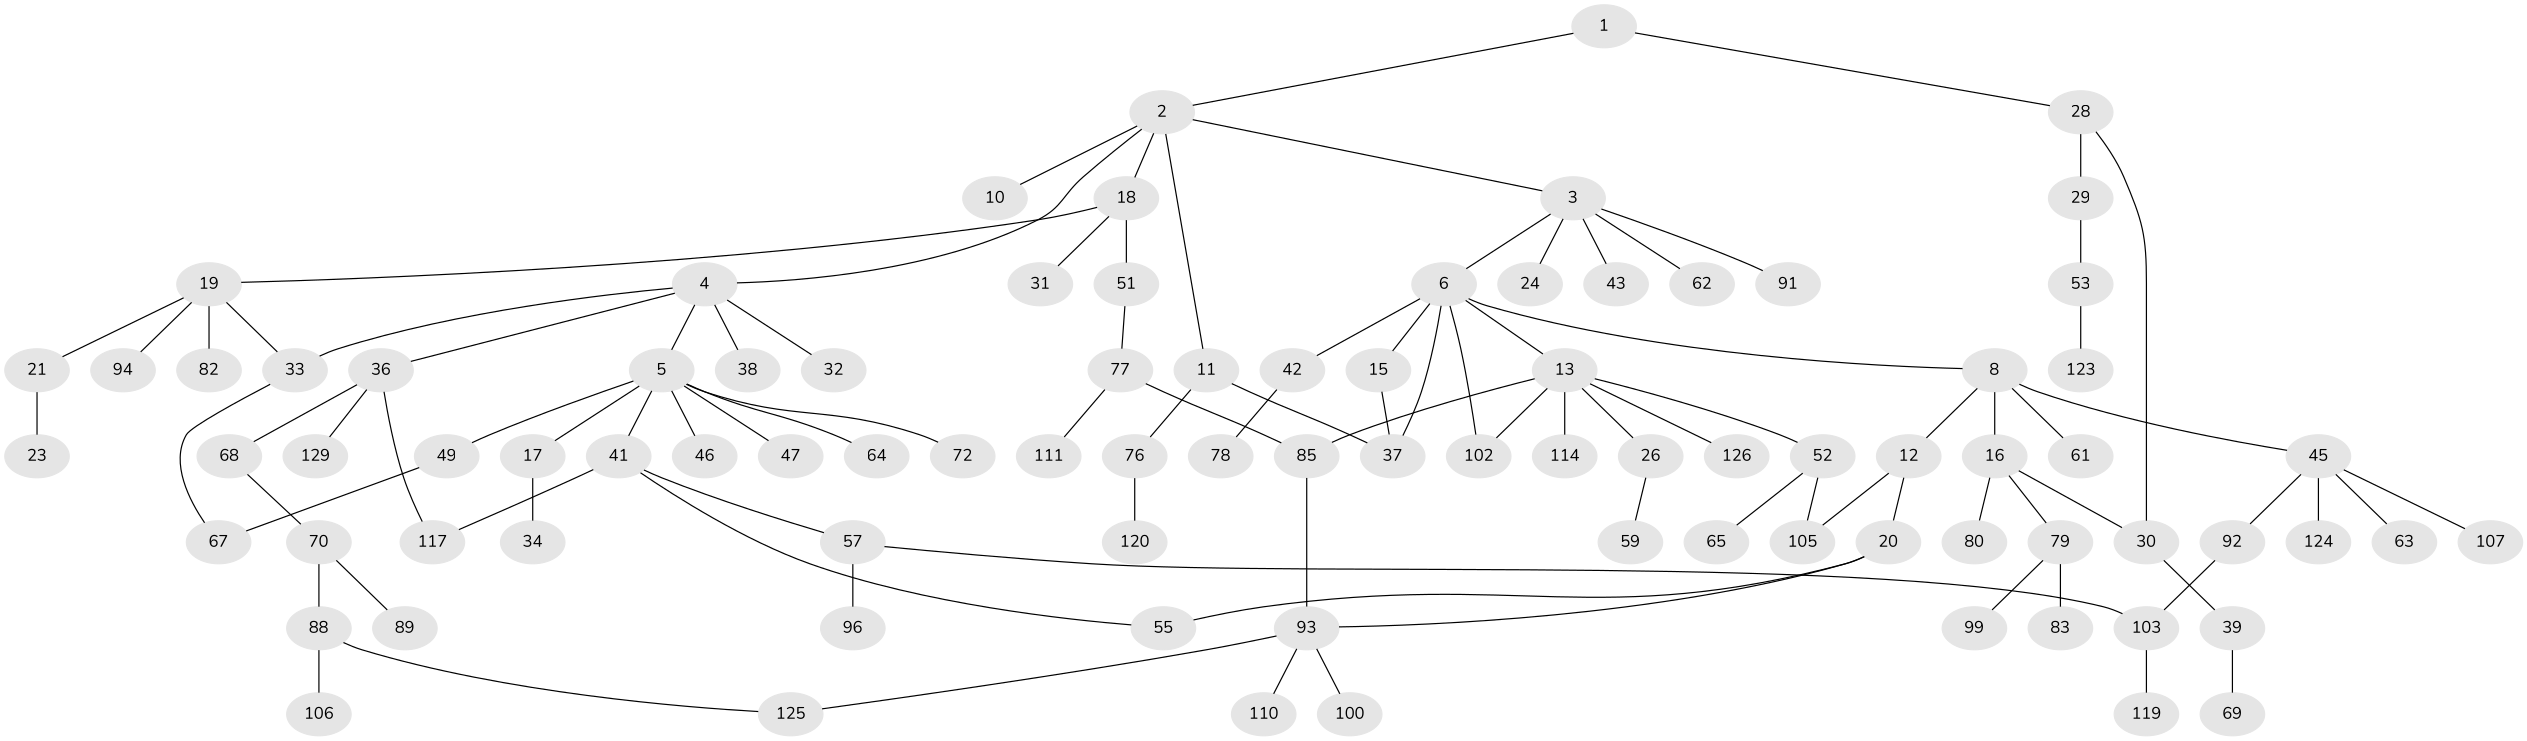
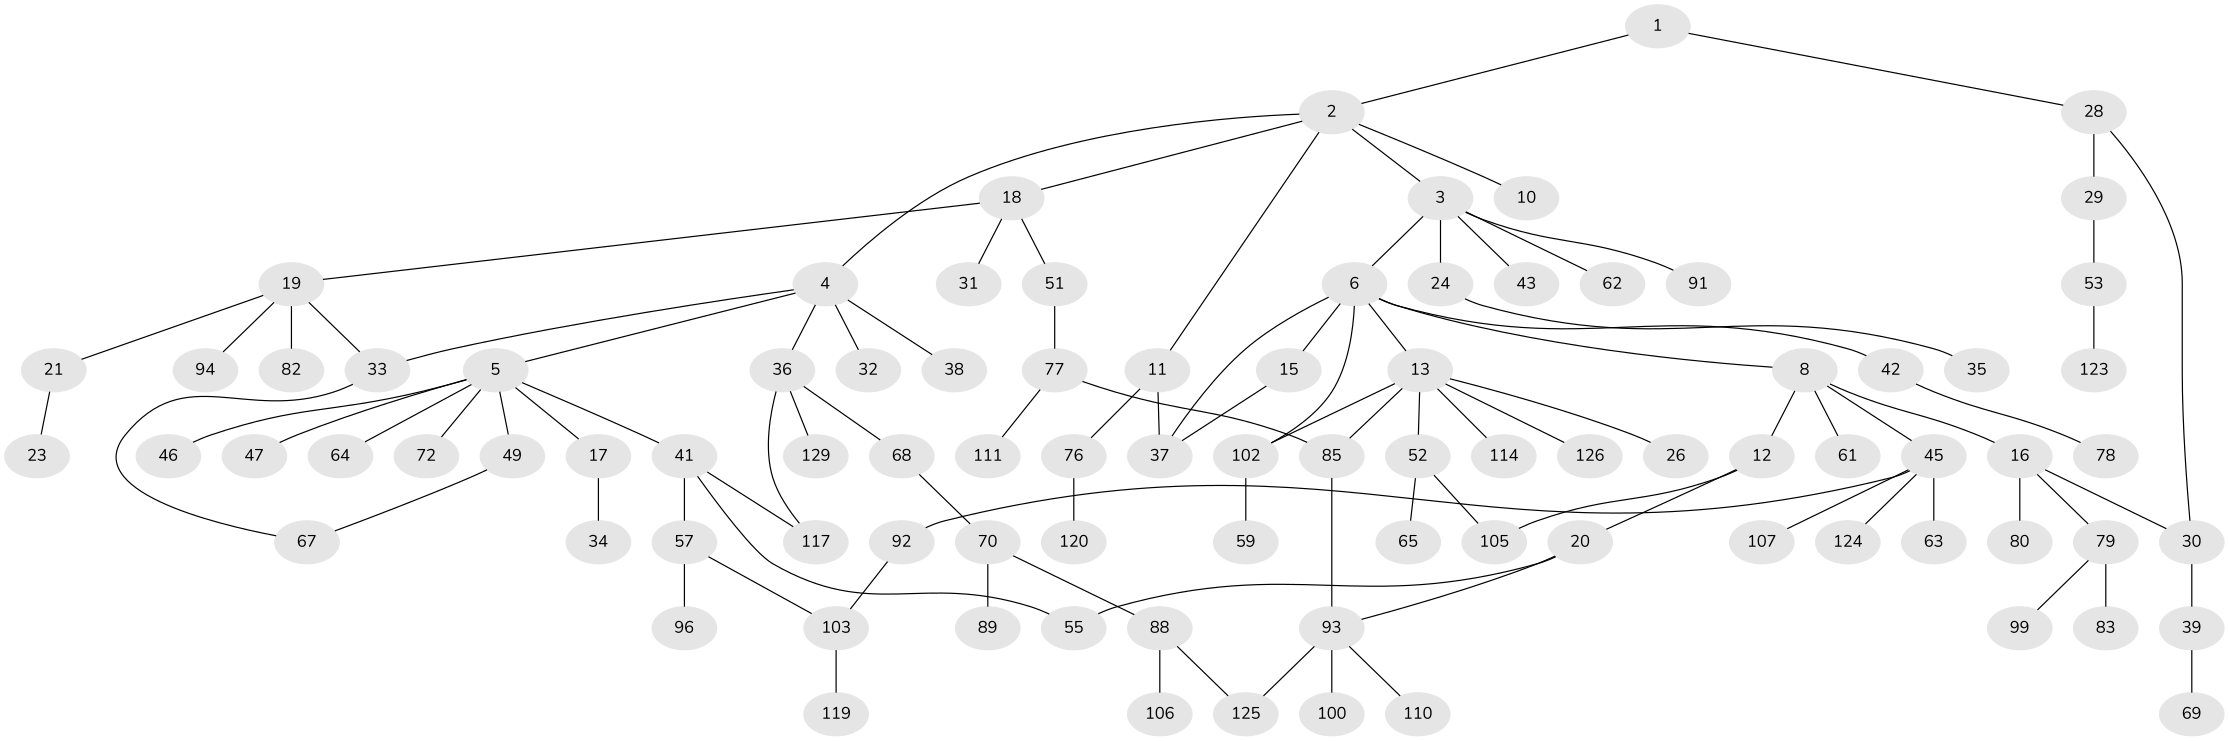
none -> (1977, 370)
(1641, 499) -> (1246, 499)
